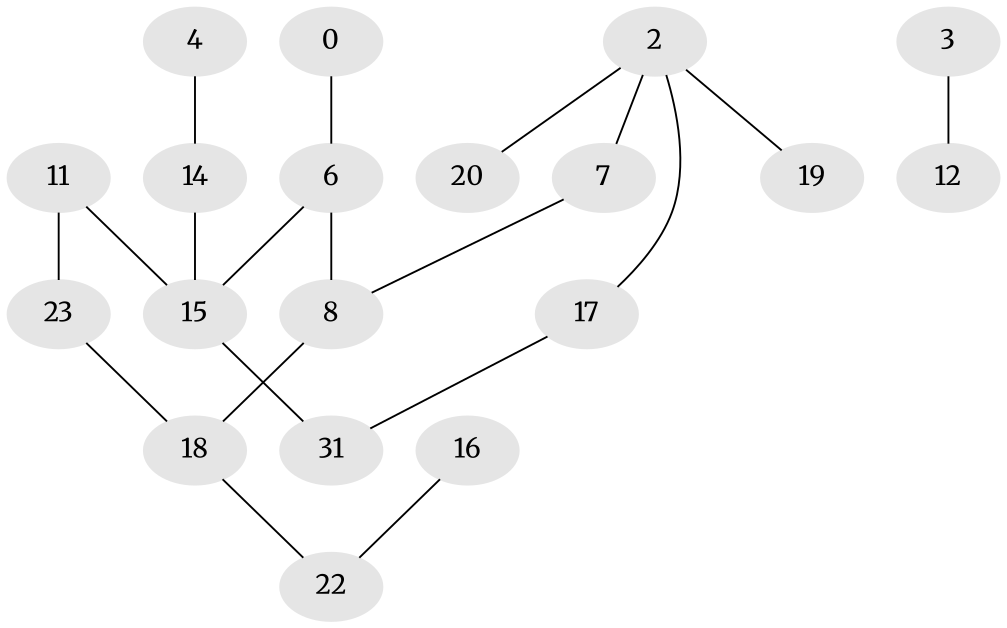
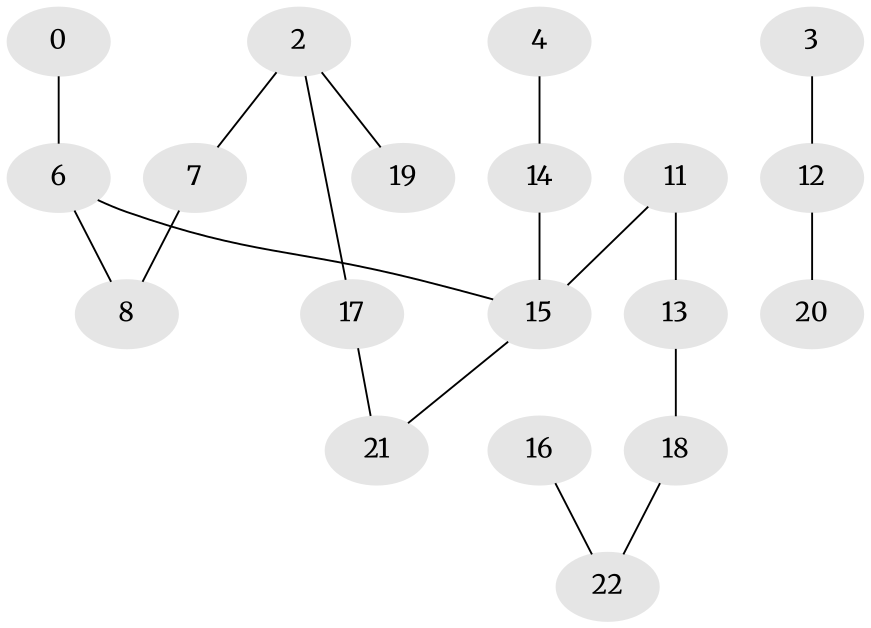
(561, 110) -> (812, 246)
(59, 314) -> (676, 314)
(271, 374) -> none
(331, 451) -> (377, 451)
